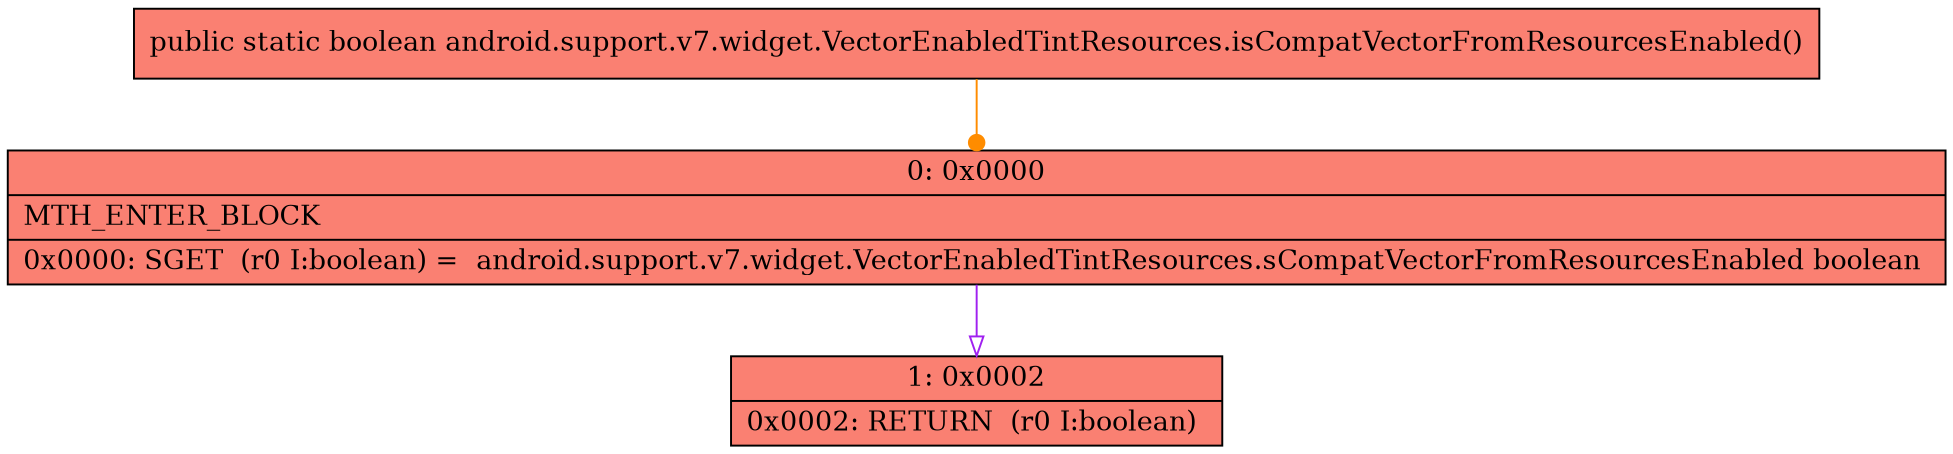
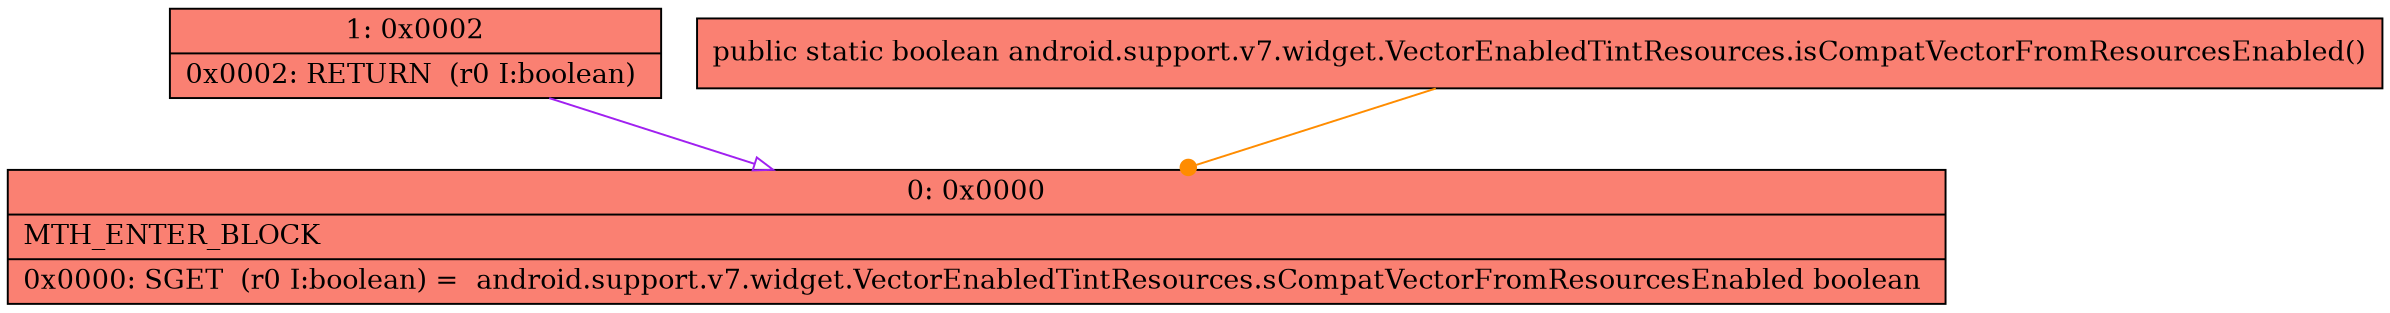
(977, 311) -> (652, 131)
